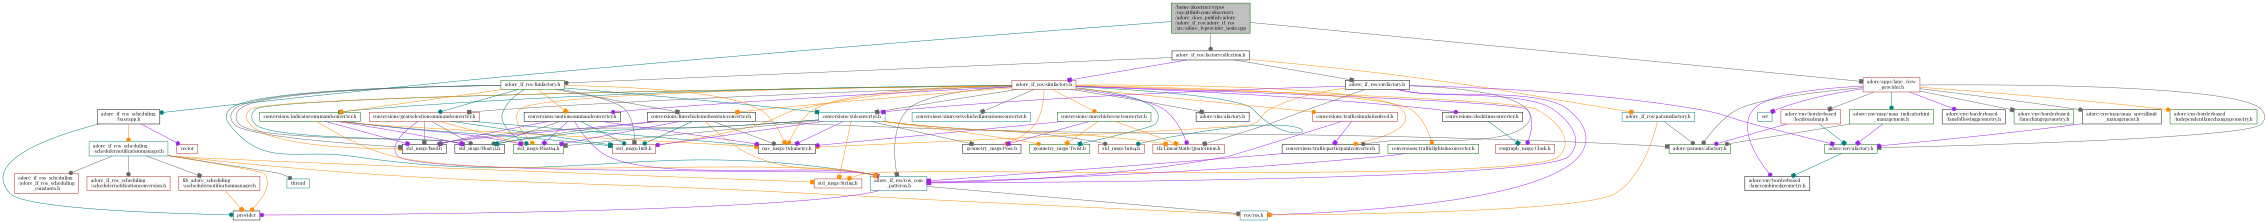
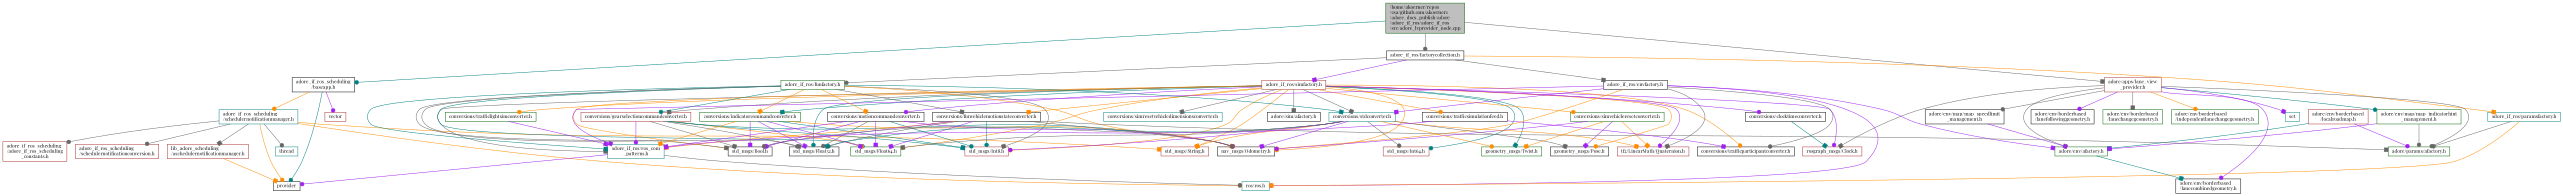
(1853, 100) -> (1970, 98)
(1355, 117) -> (1465, 117)
(1108, 167) -> none
